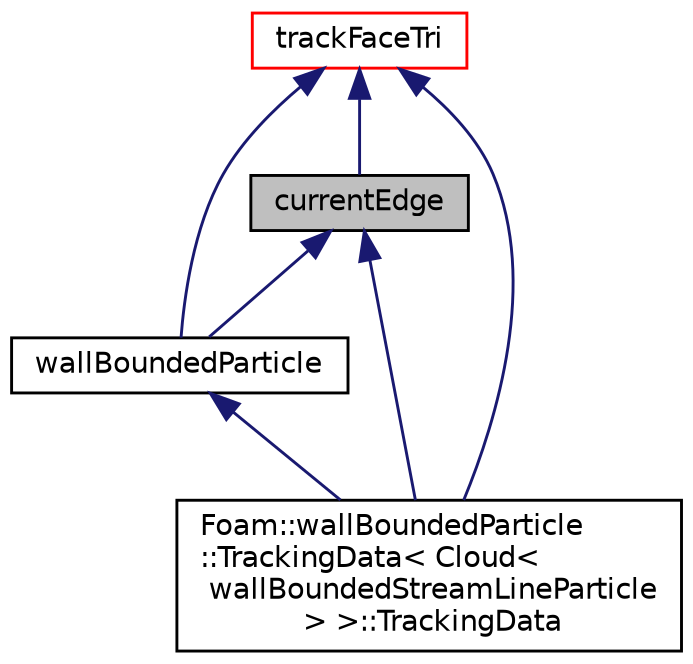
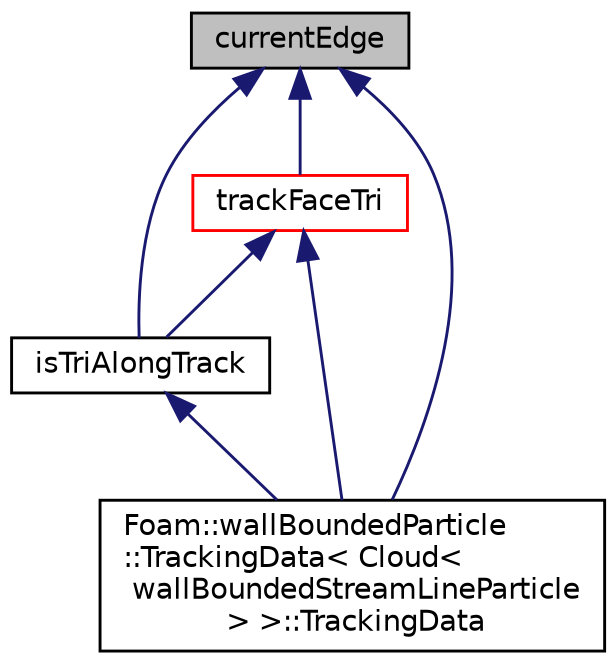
(360, 137) -> (300, 137)
(180, 365) -> (141, 365)
